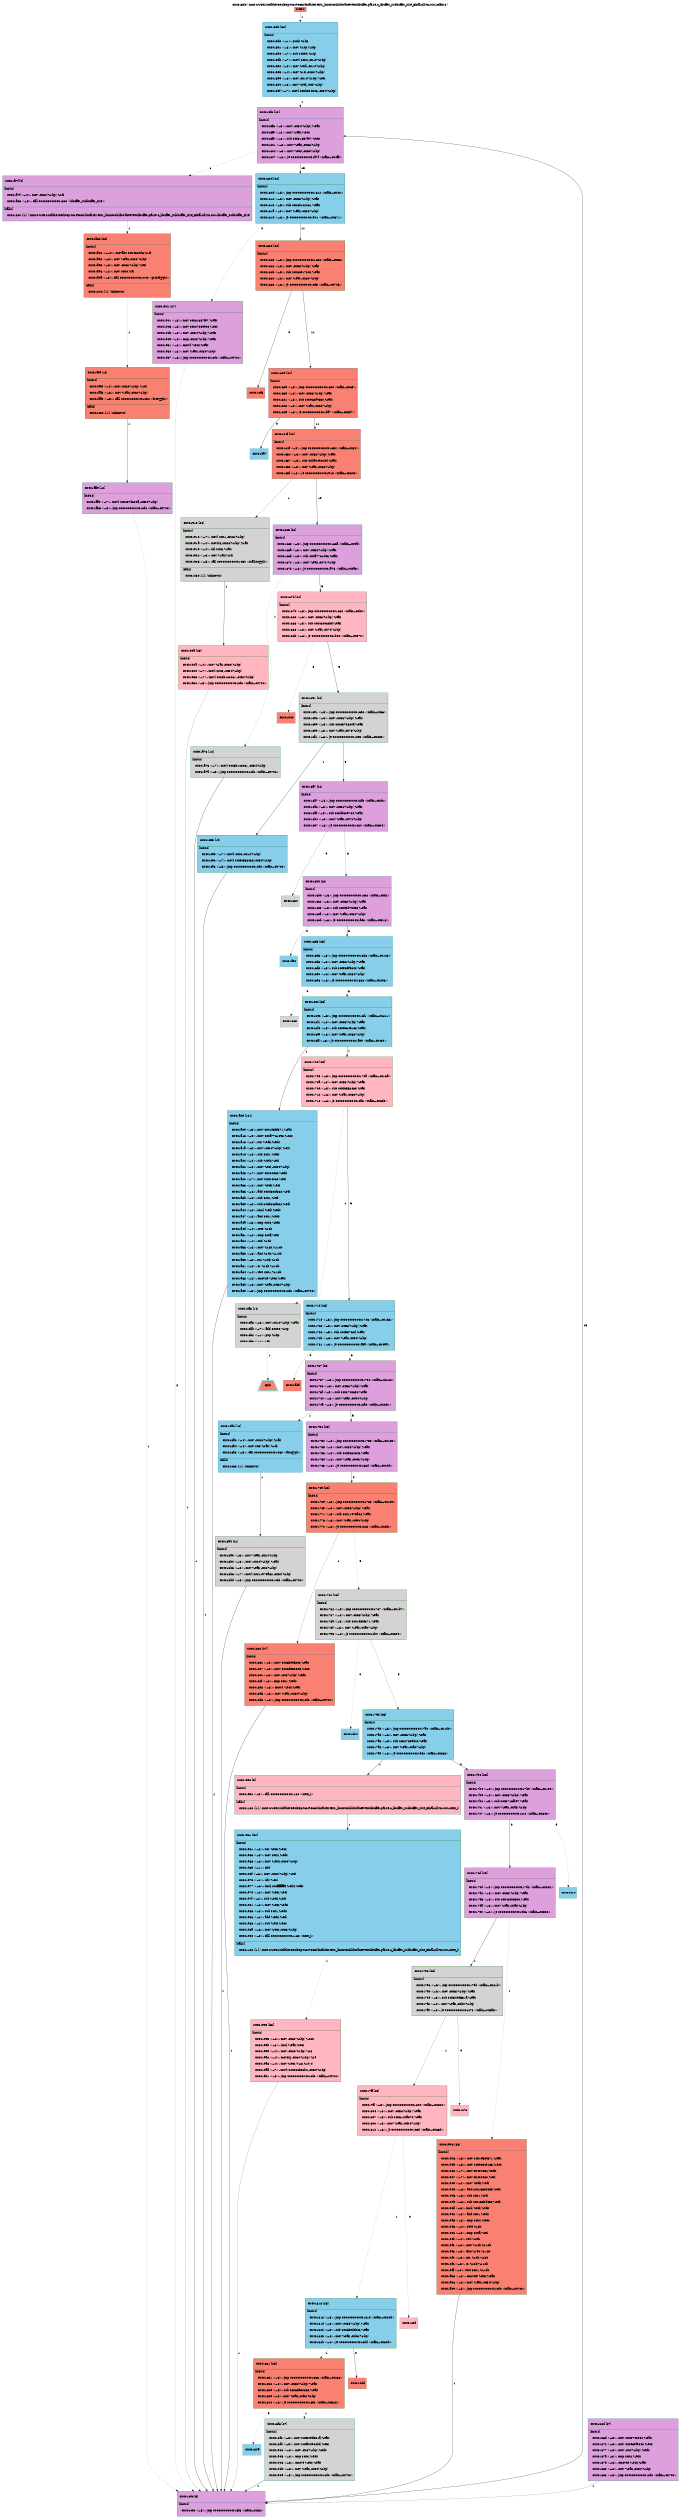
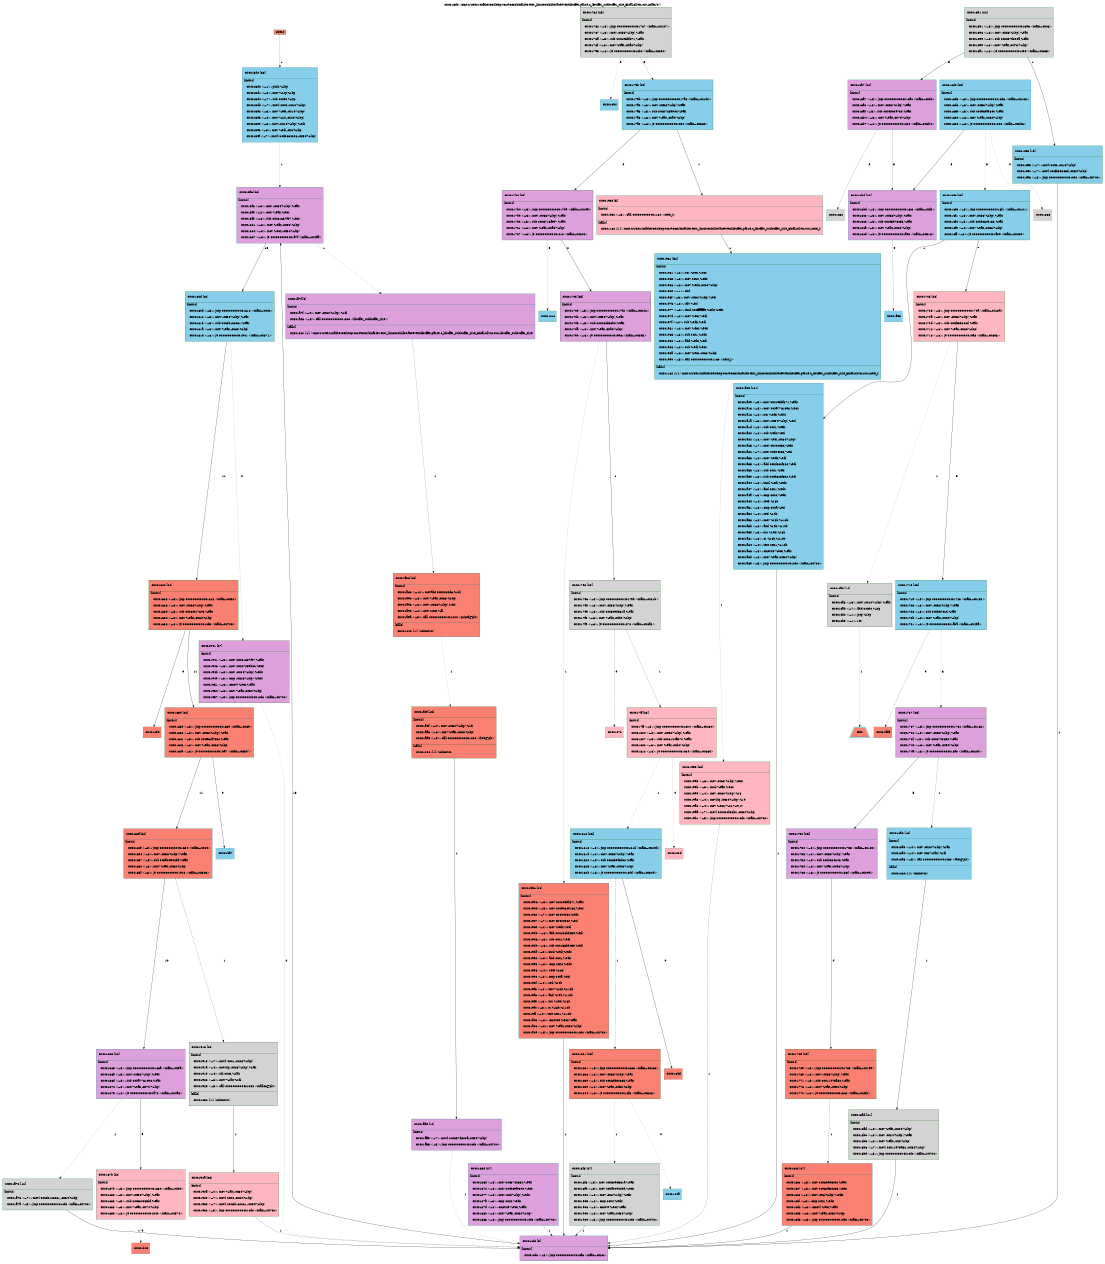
(333, 666) -> none
(347, 930) -> (939, 159)
(356, 1560) -> none
